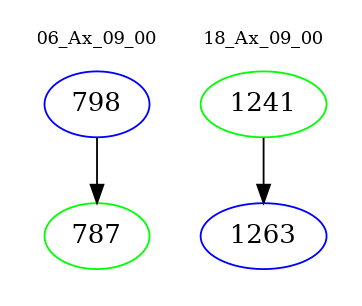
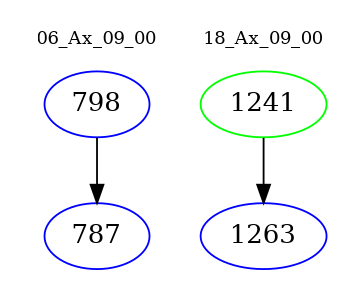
(97, 236) -> (97, 236)
